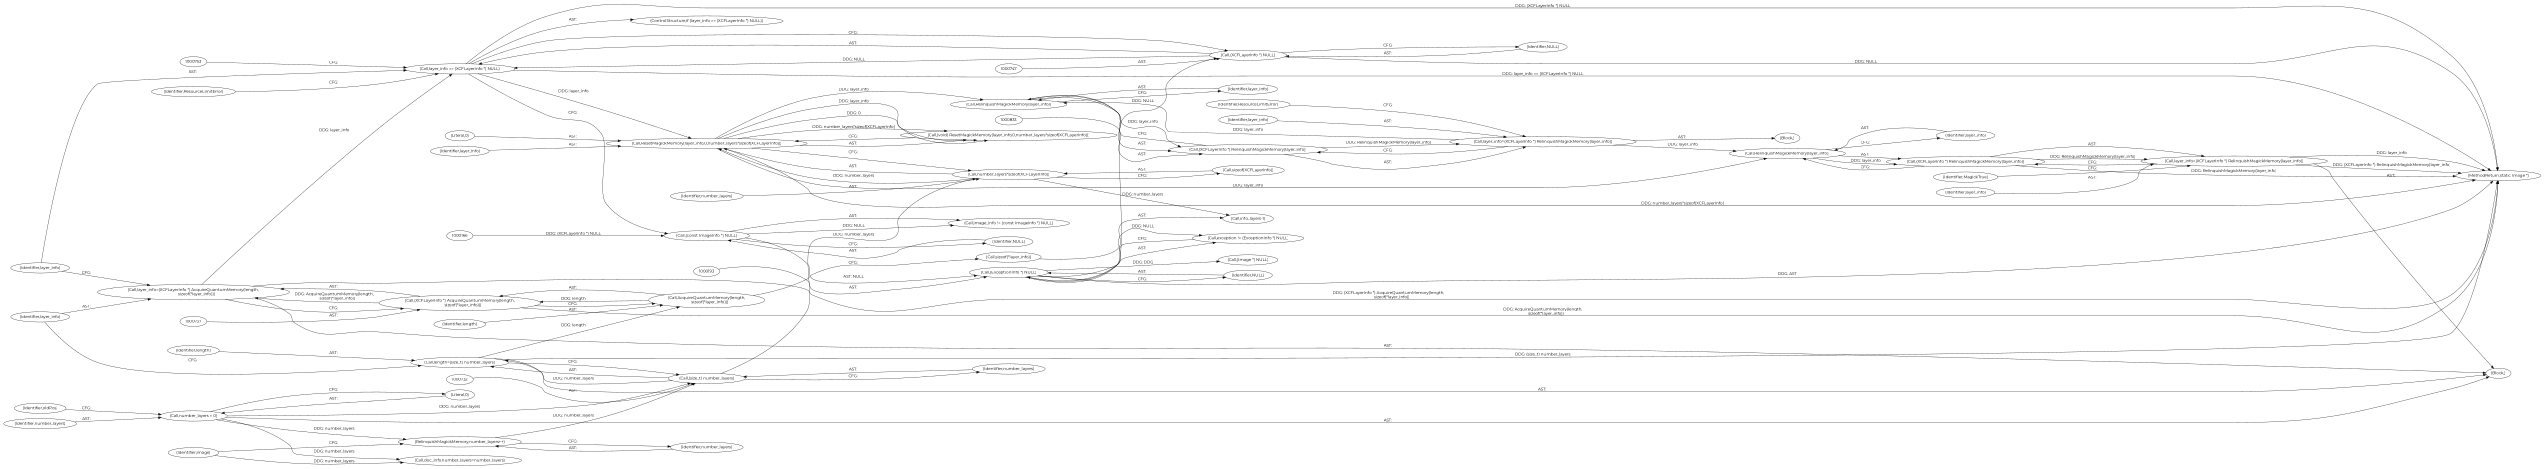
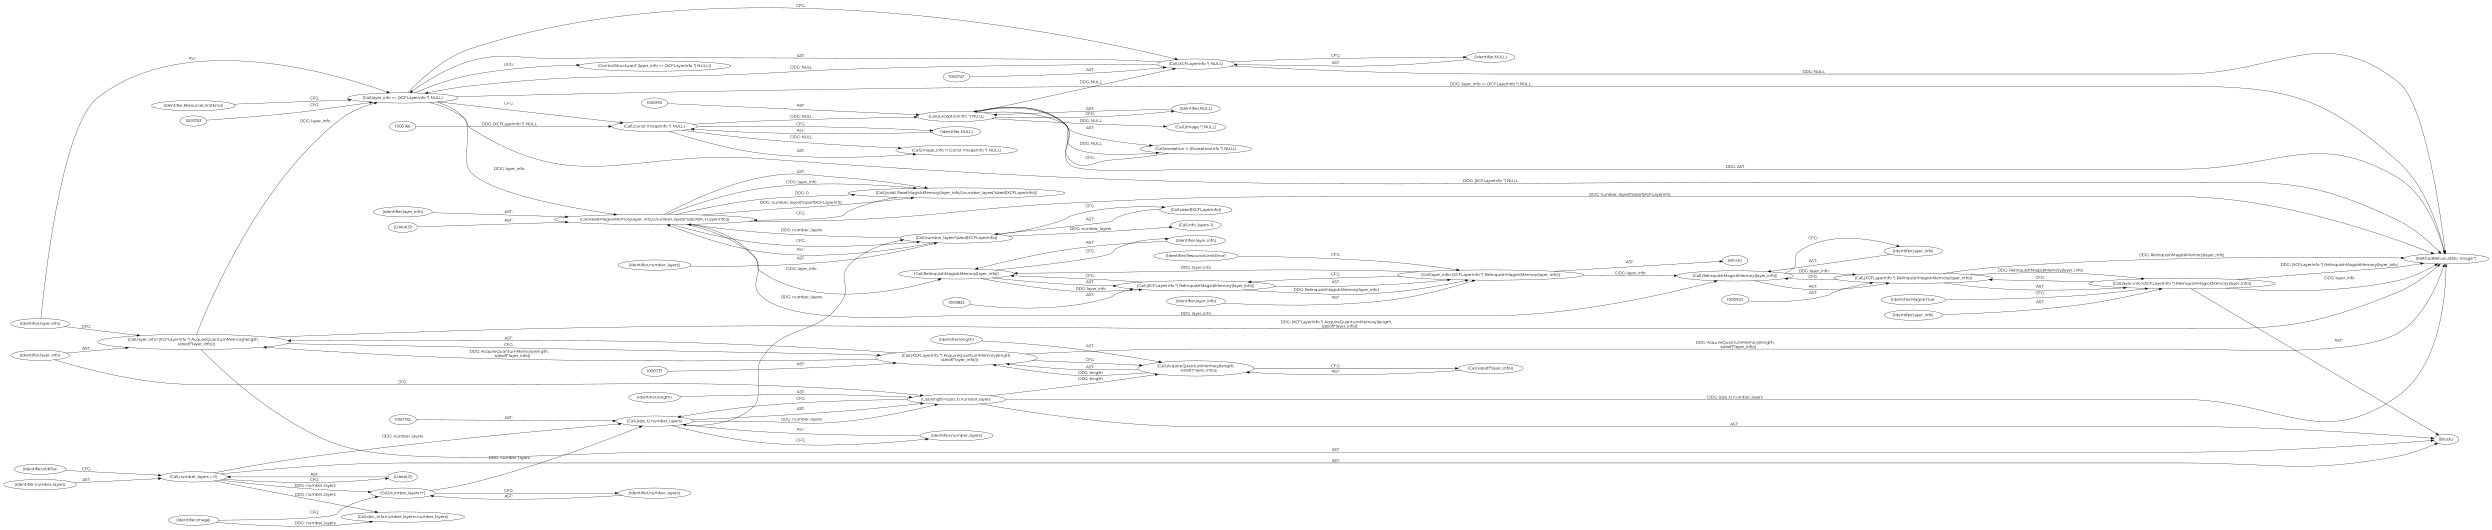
(573, 20) -> (509, 64)
(1120, 227) -> (1355, 375)
(1143, 262) -> (1091, 121)
(854, 277) -> (802, 117)
none -> (1735, 300)
(460, 442) -> (403, 493)
